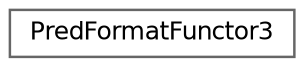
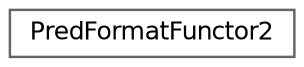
(152, 33) -> (152, 33)
